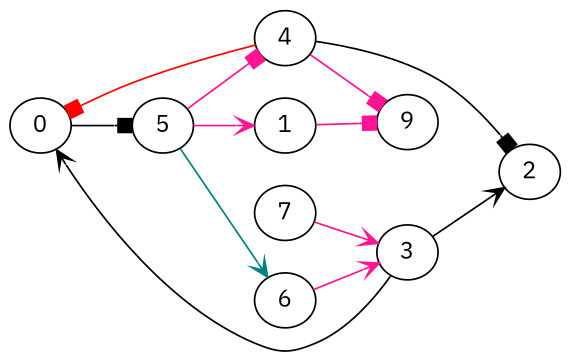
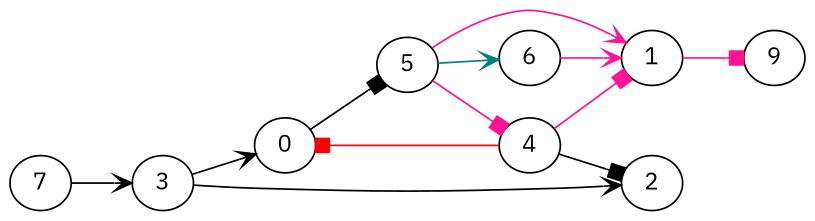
(339, 75) -> (584, 107)
(338, 230) -> (93, 183)
(338, 280) -> (582, 58)
